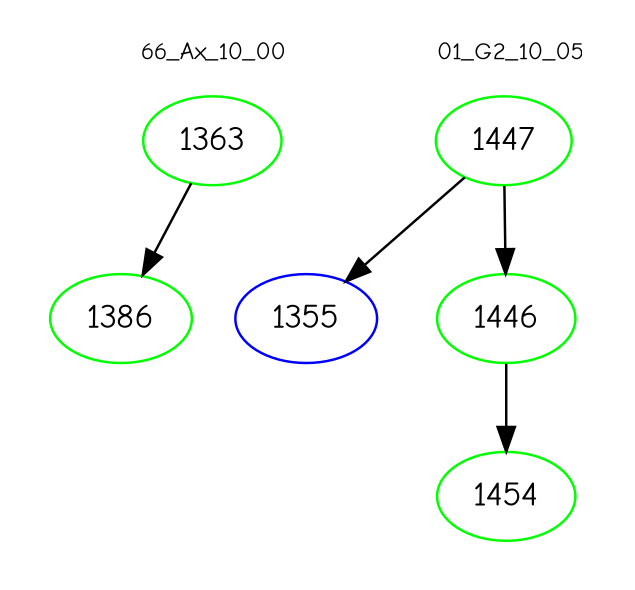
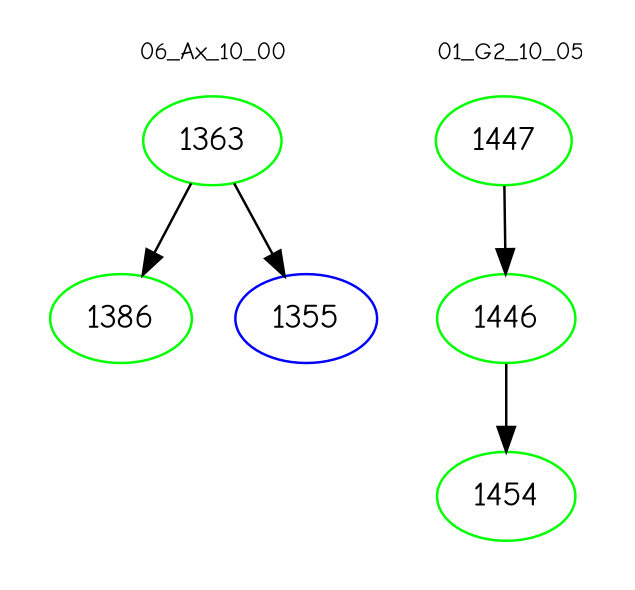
(214, 53) -> (214, 53)
(432, 206) -> (253, 219)
